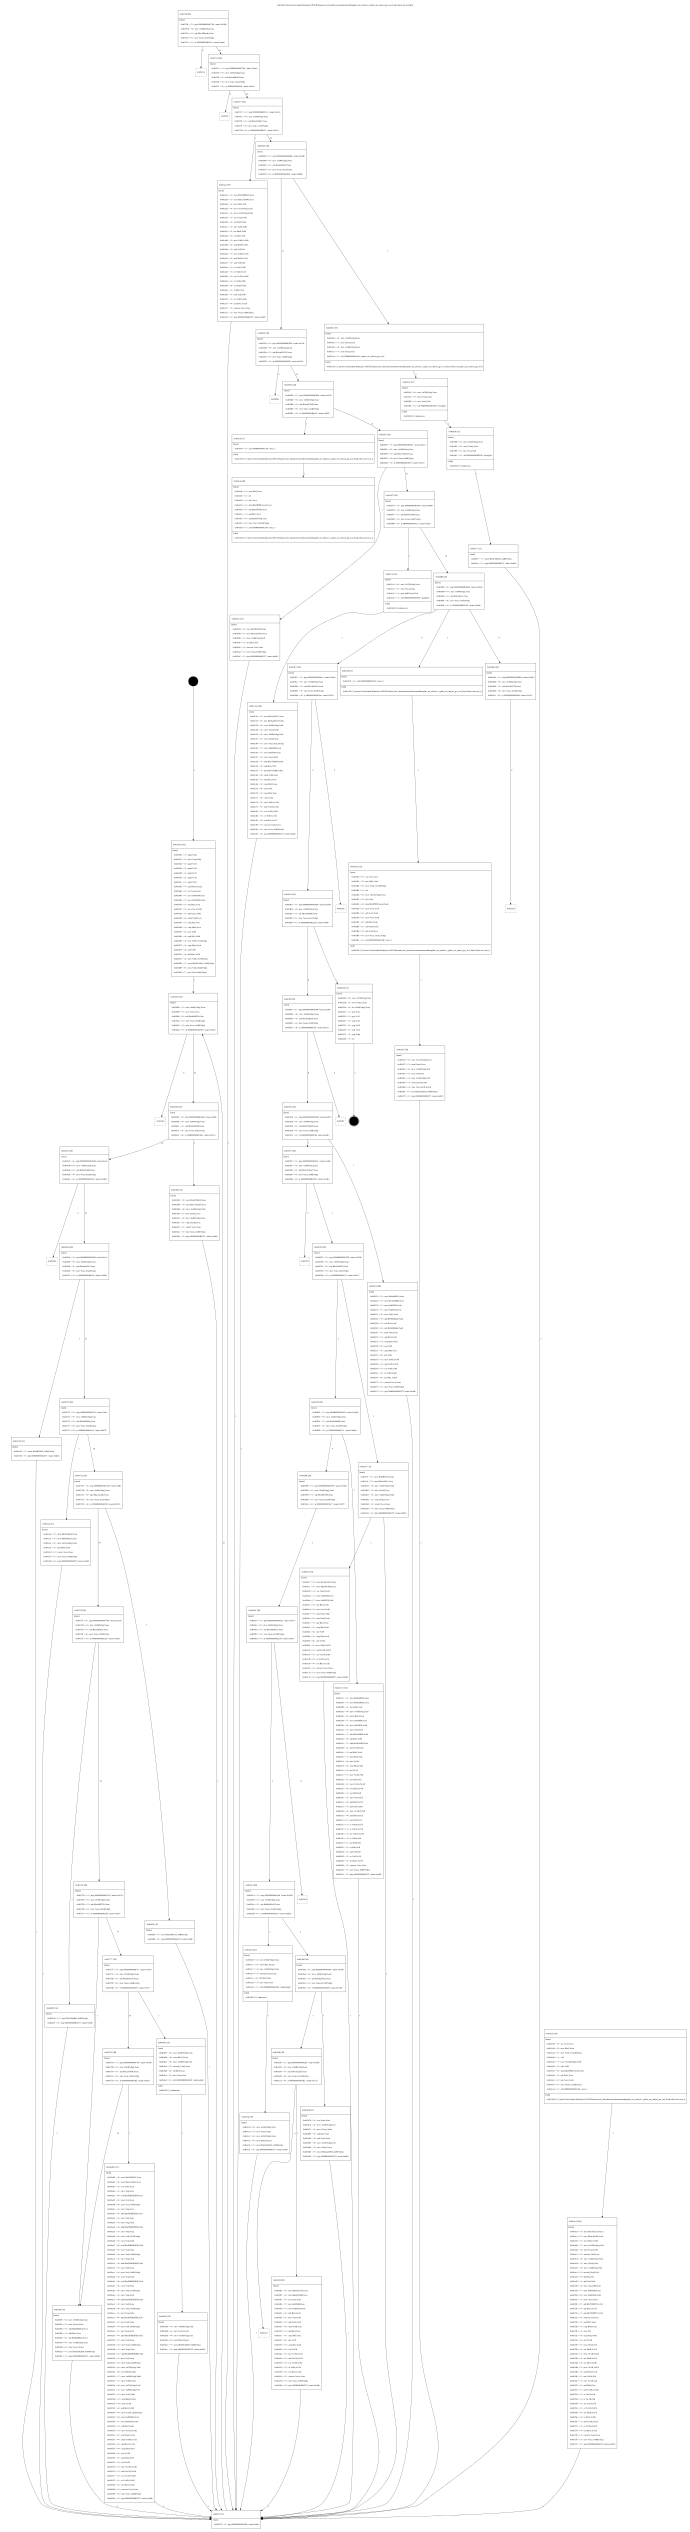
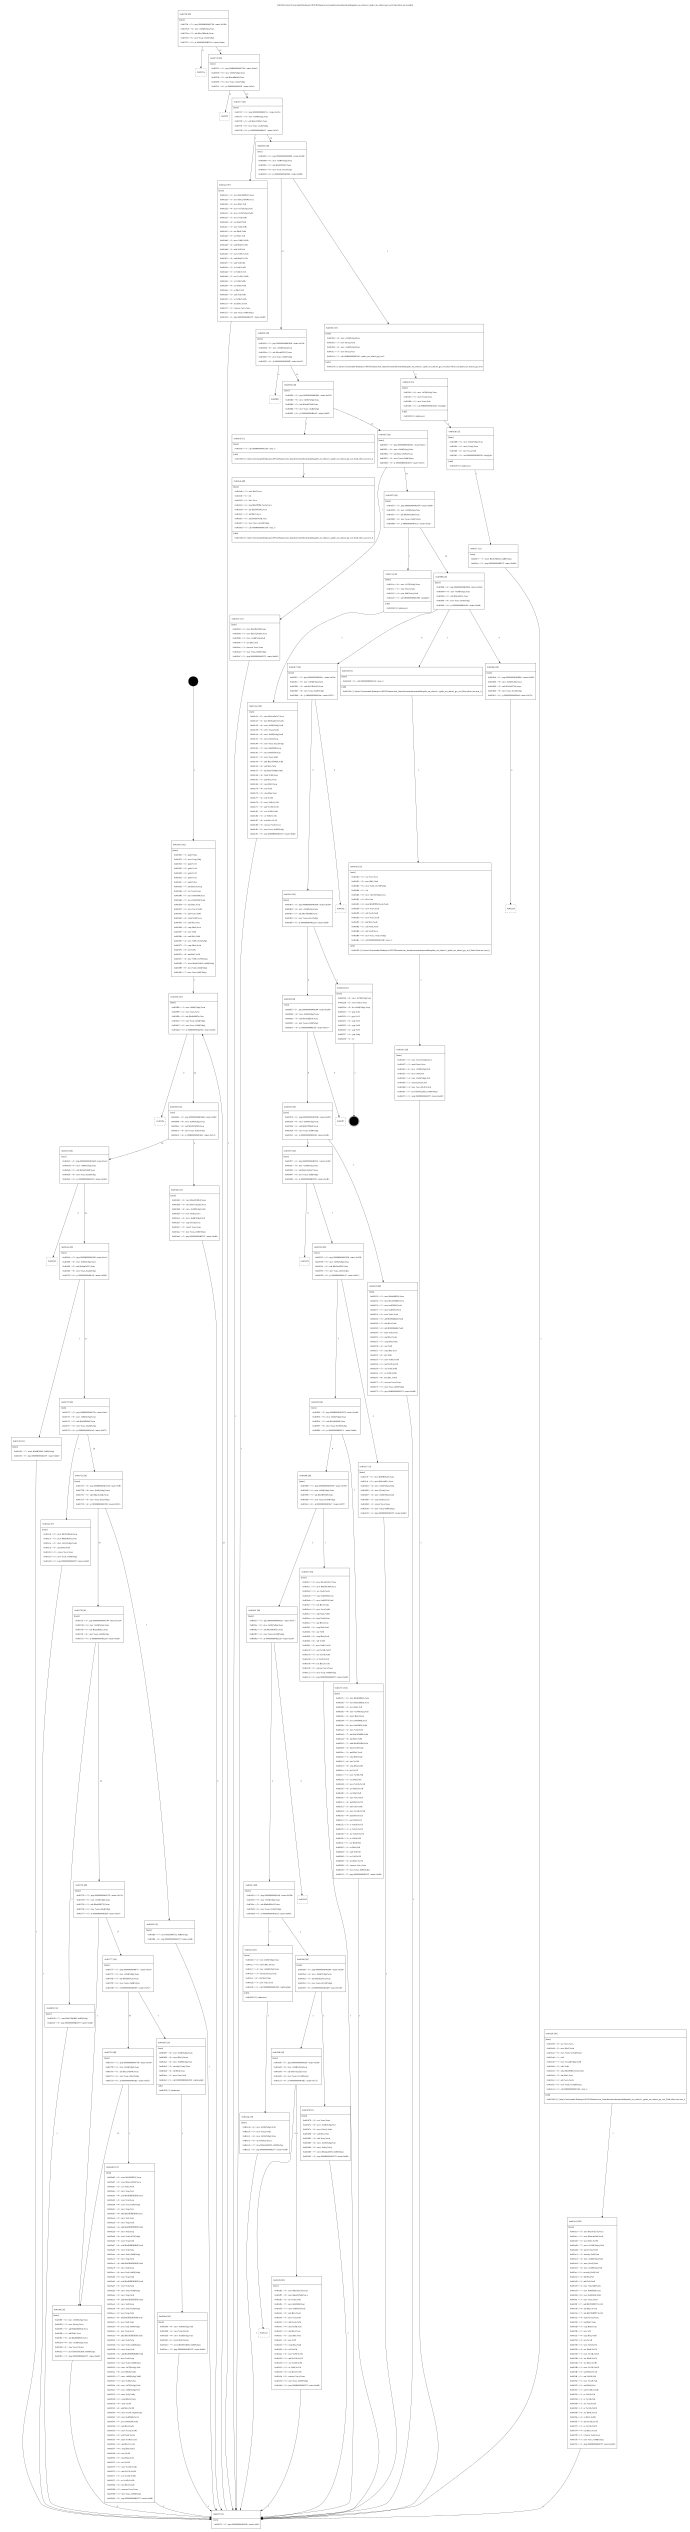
(361, 1542) -> (324, 1537)
